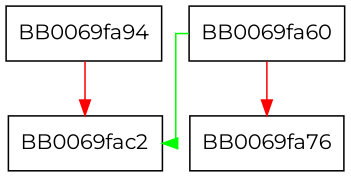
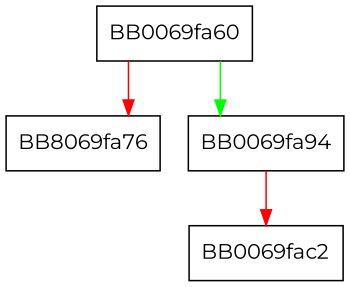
(176, 83) -> (220, 81)
(267, 143) -> (83, 143)
